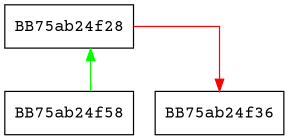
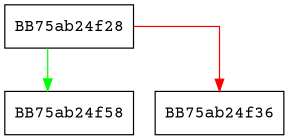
(91, 76) -> (48, 64)
